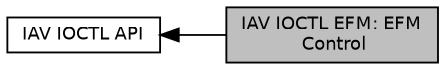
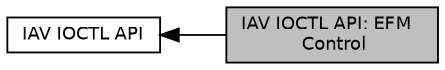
(332, 35) -> (332, 35)
